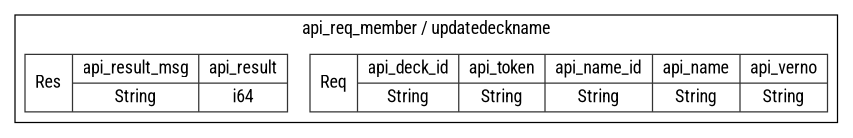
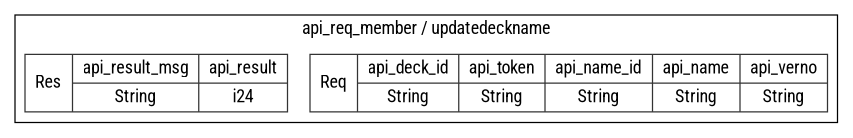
(243, 97) -> (243, 97)
